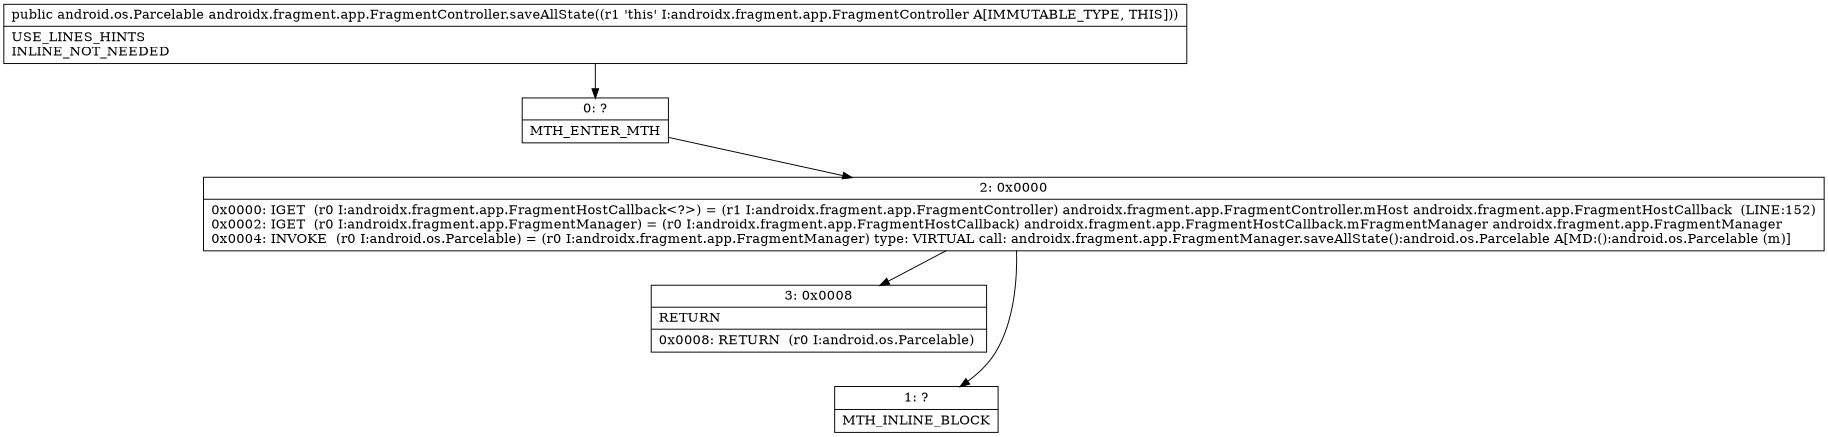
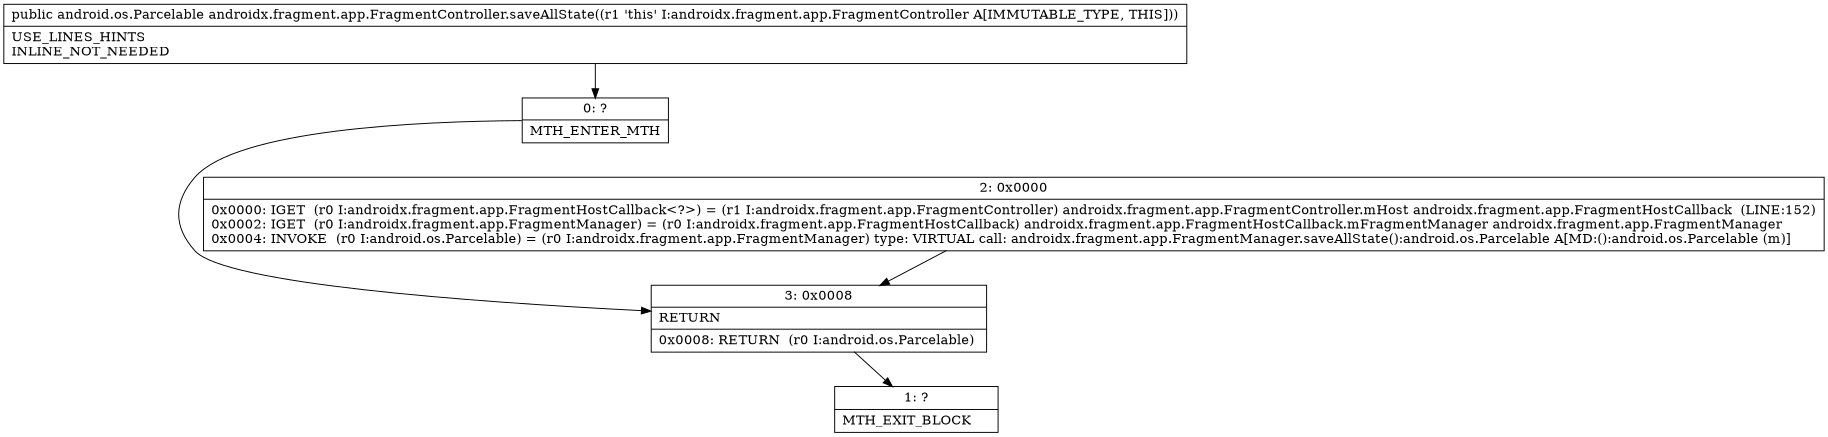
(755, 156) -> (210, 259)
(1008, 323) -> (870, 366)
(916, 420) -> (907, 420)
